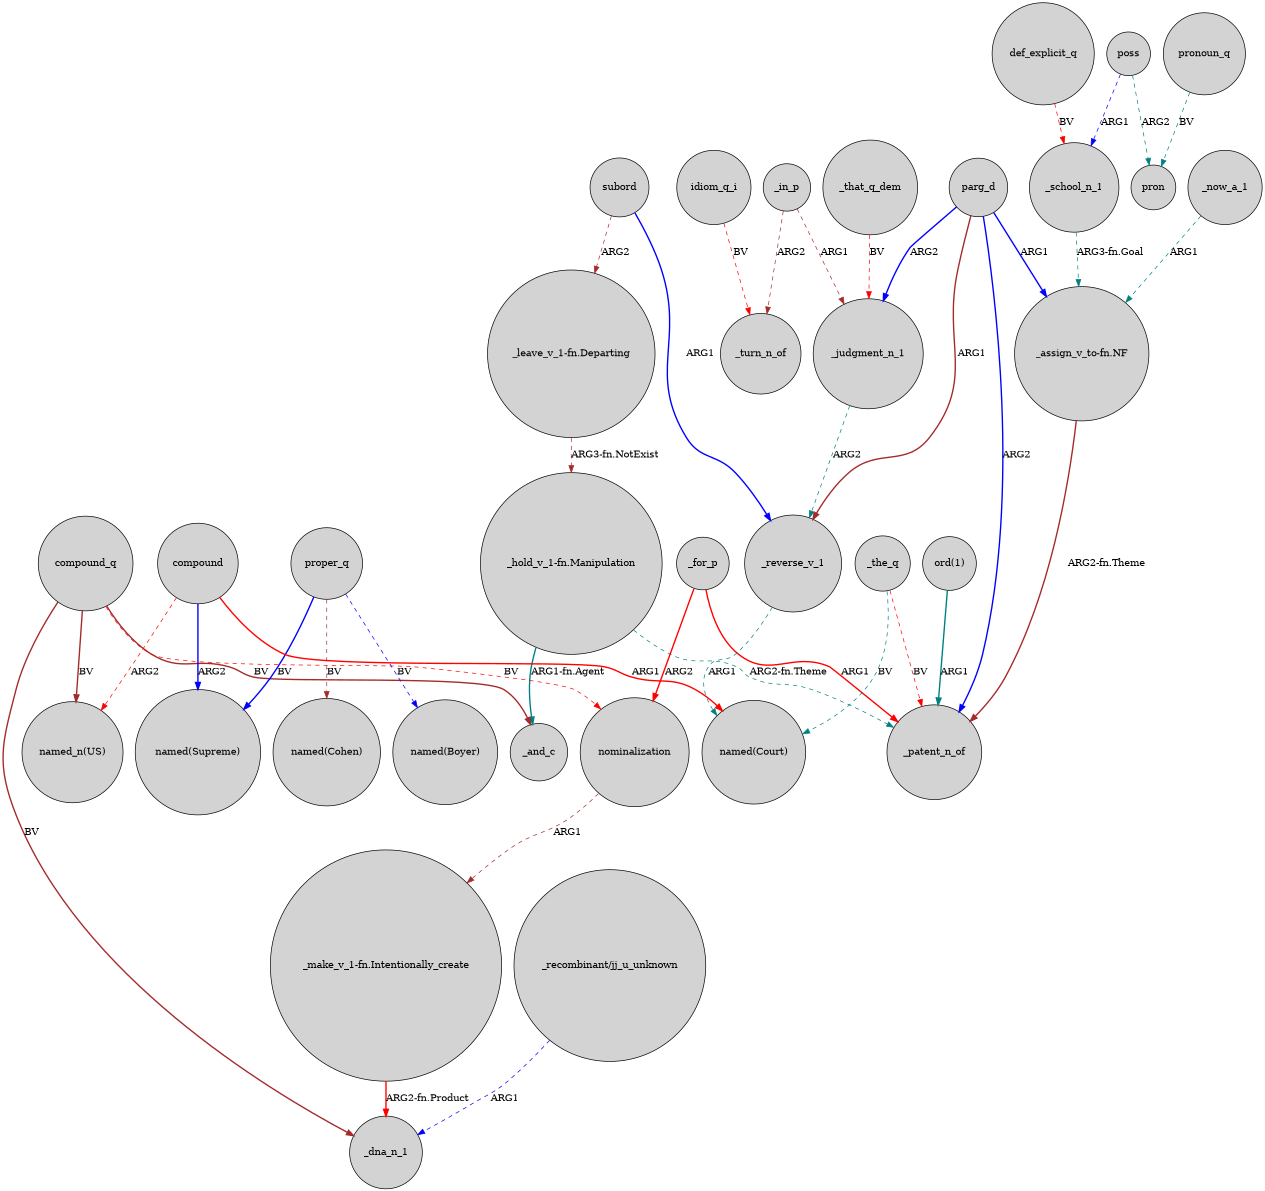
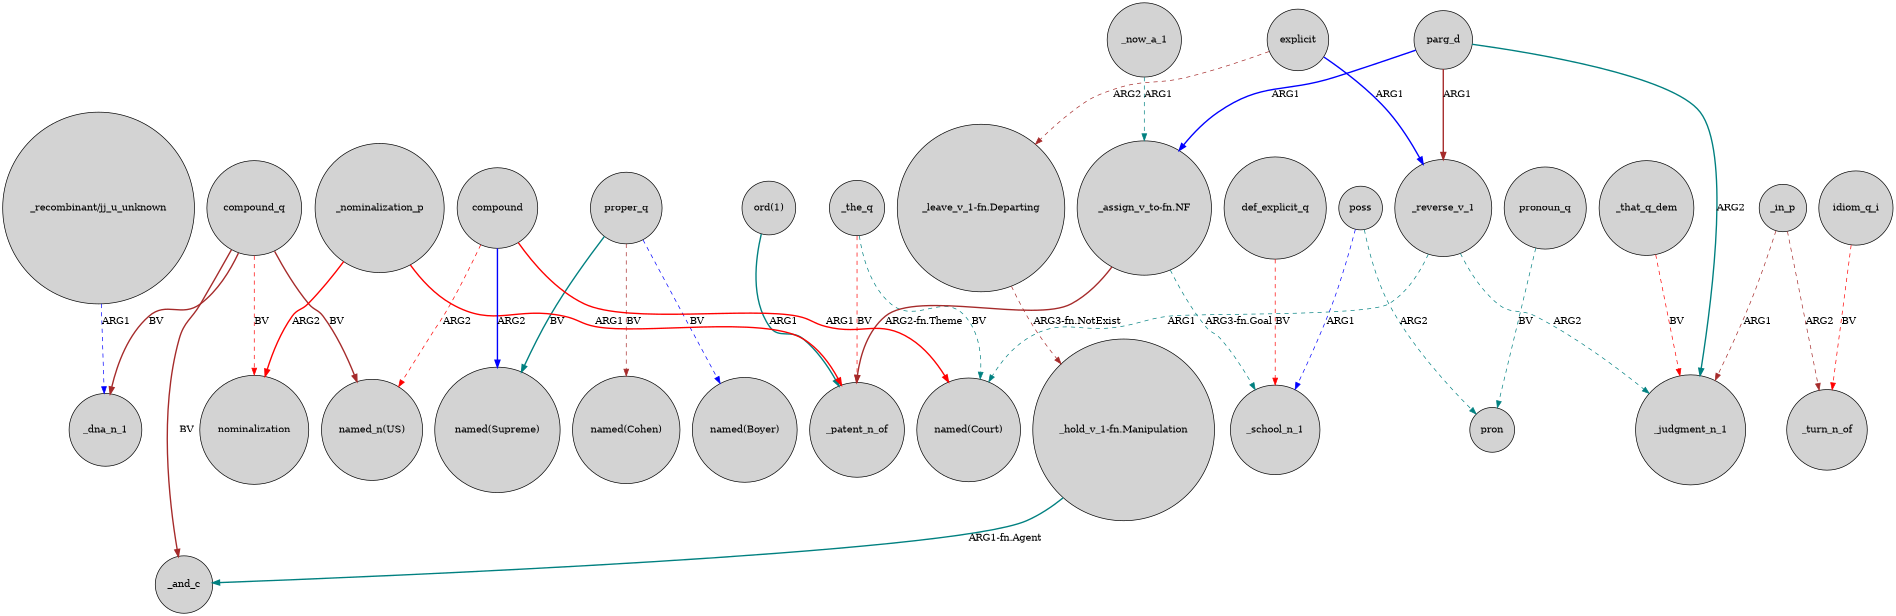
(620, 187) -> (1298, 40)
(913, 244) -> (1704, 121)
(1077, 256) -> (1208, 329)
(831, 458) -> (1547, 323)
(1003, 463) -> none
(703, 564) -> (380, 208)
(289, 648) -> (561, 299)
(758, 680) -> none
(386, 966) -> none
